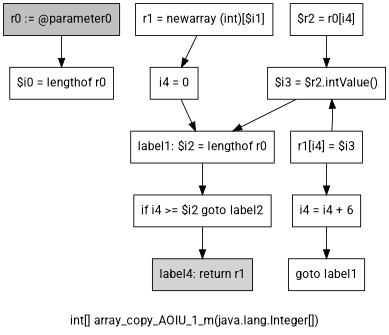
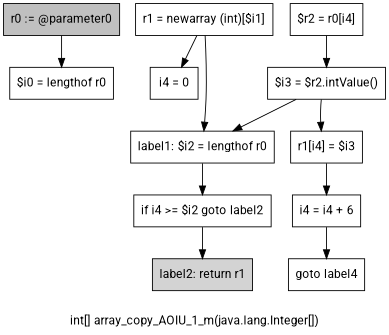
(186, 111) -> (206, 79)
(332, 120) -> (321, 111)
(202, 275) -> (202, 275)
(327, 275) -> (327, 275)
